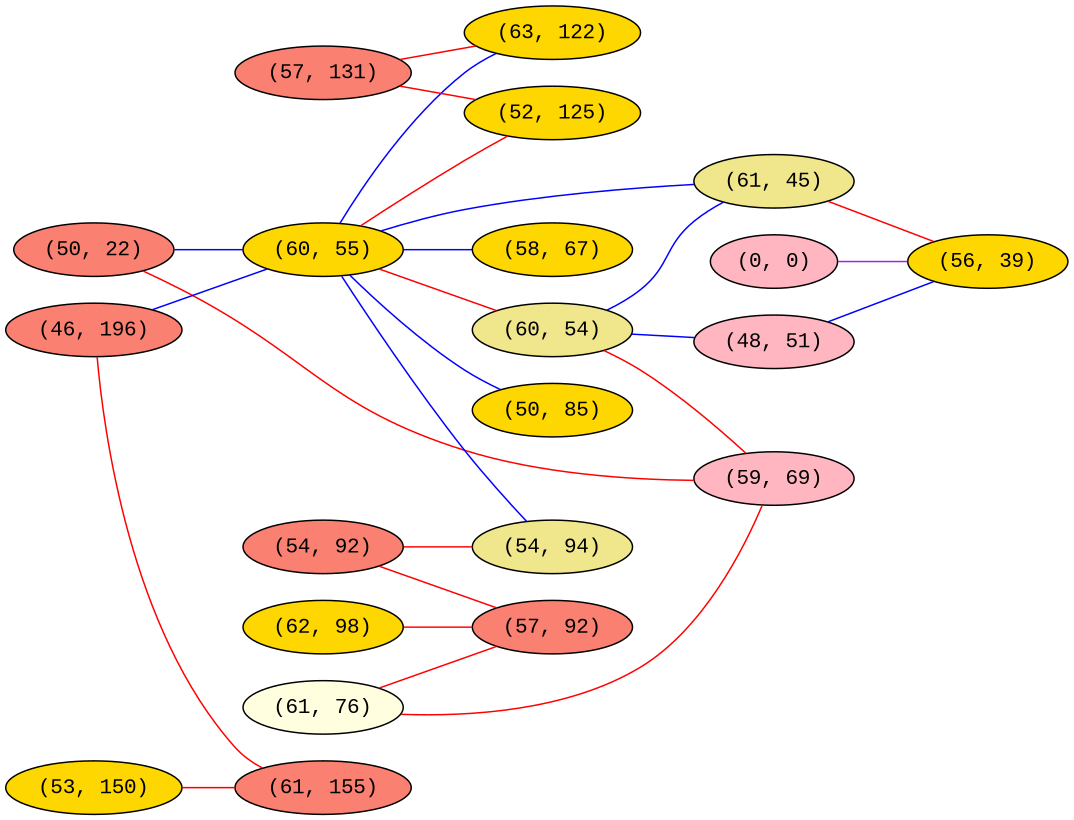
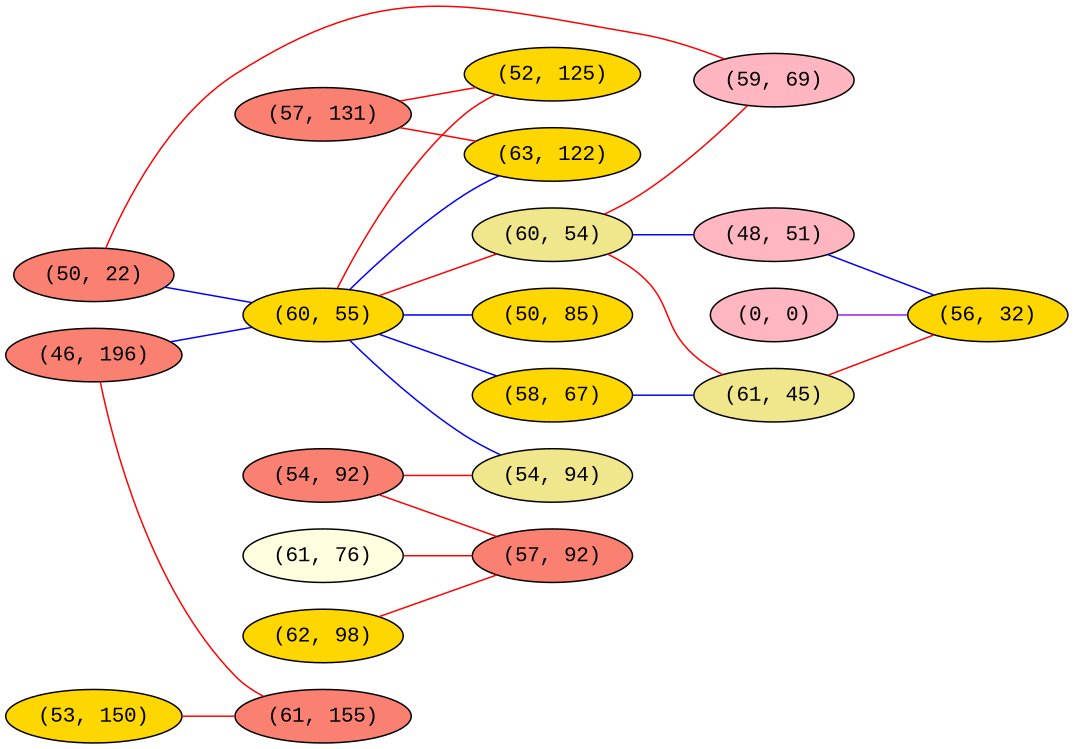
(536, 198) -> (663, 395)
(666, 257) -> (667, 313)
(988, 262) -> (988, 315)
(622, 677) -> none
